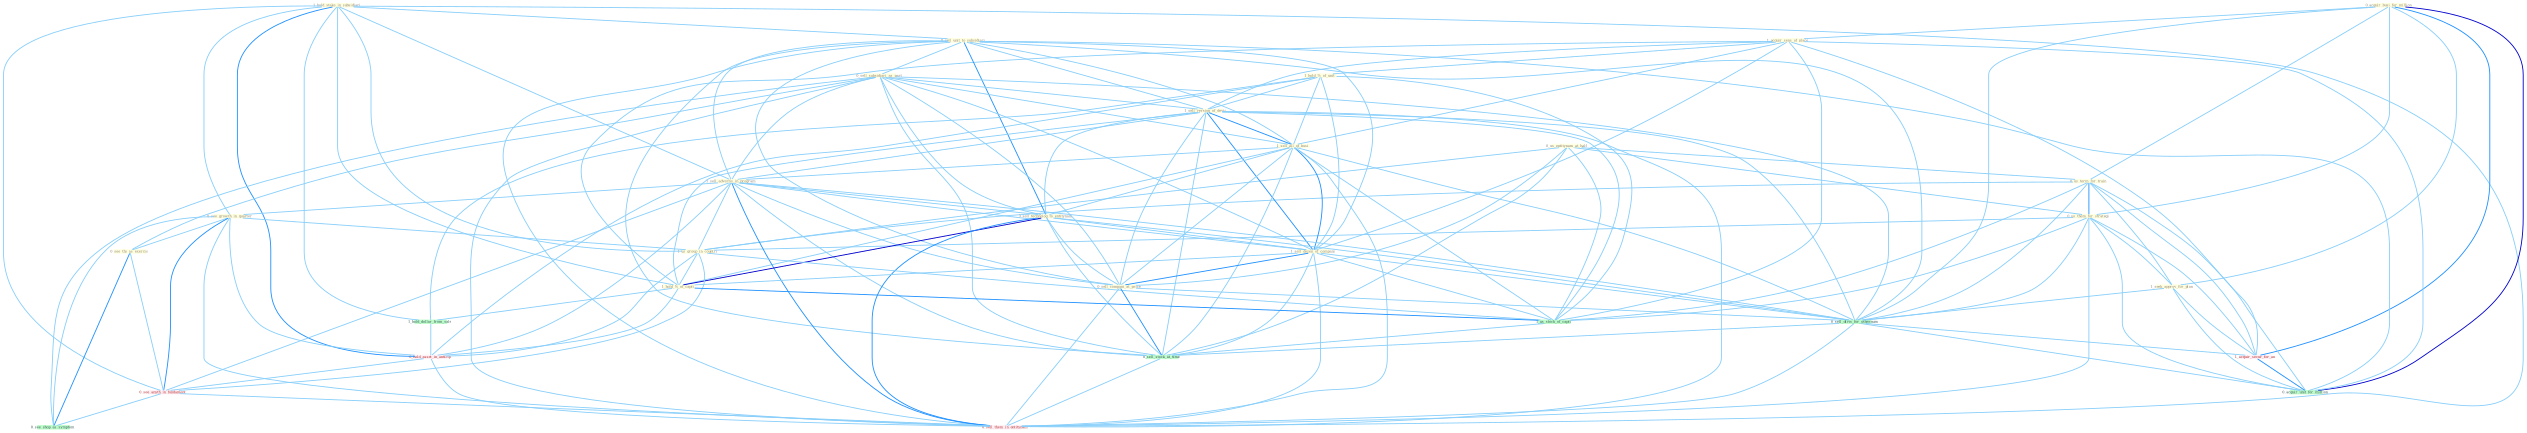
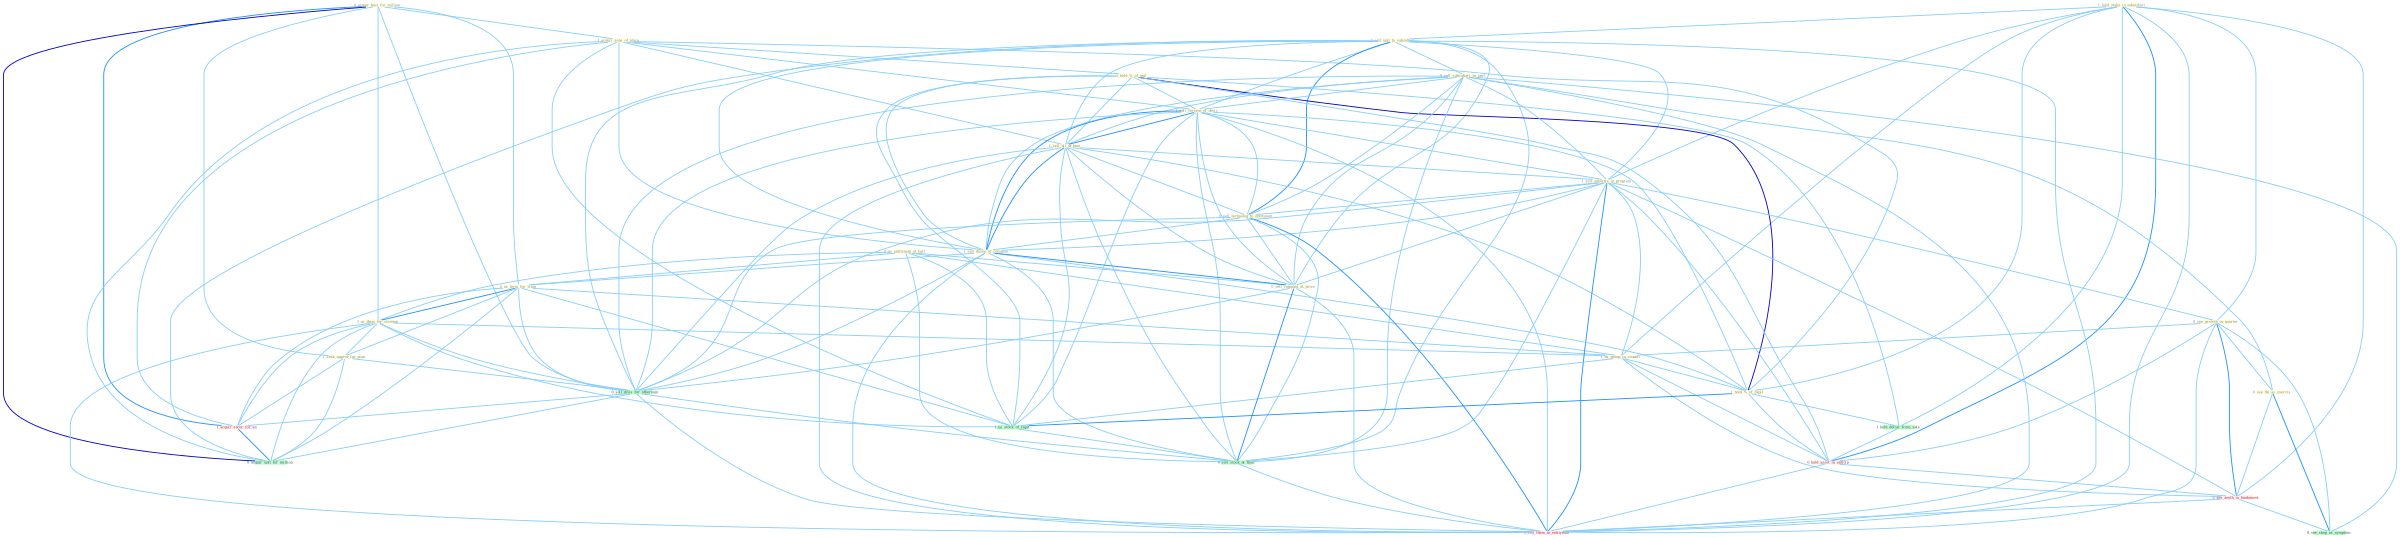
(853, 253) -> (1565, 120)
(1434, 287) -> (752, 269)
